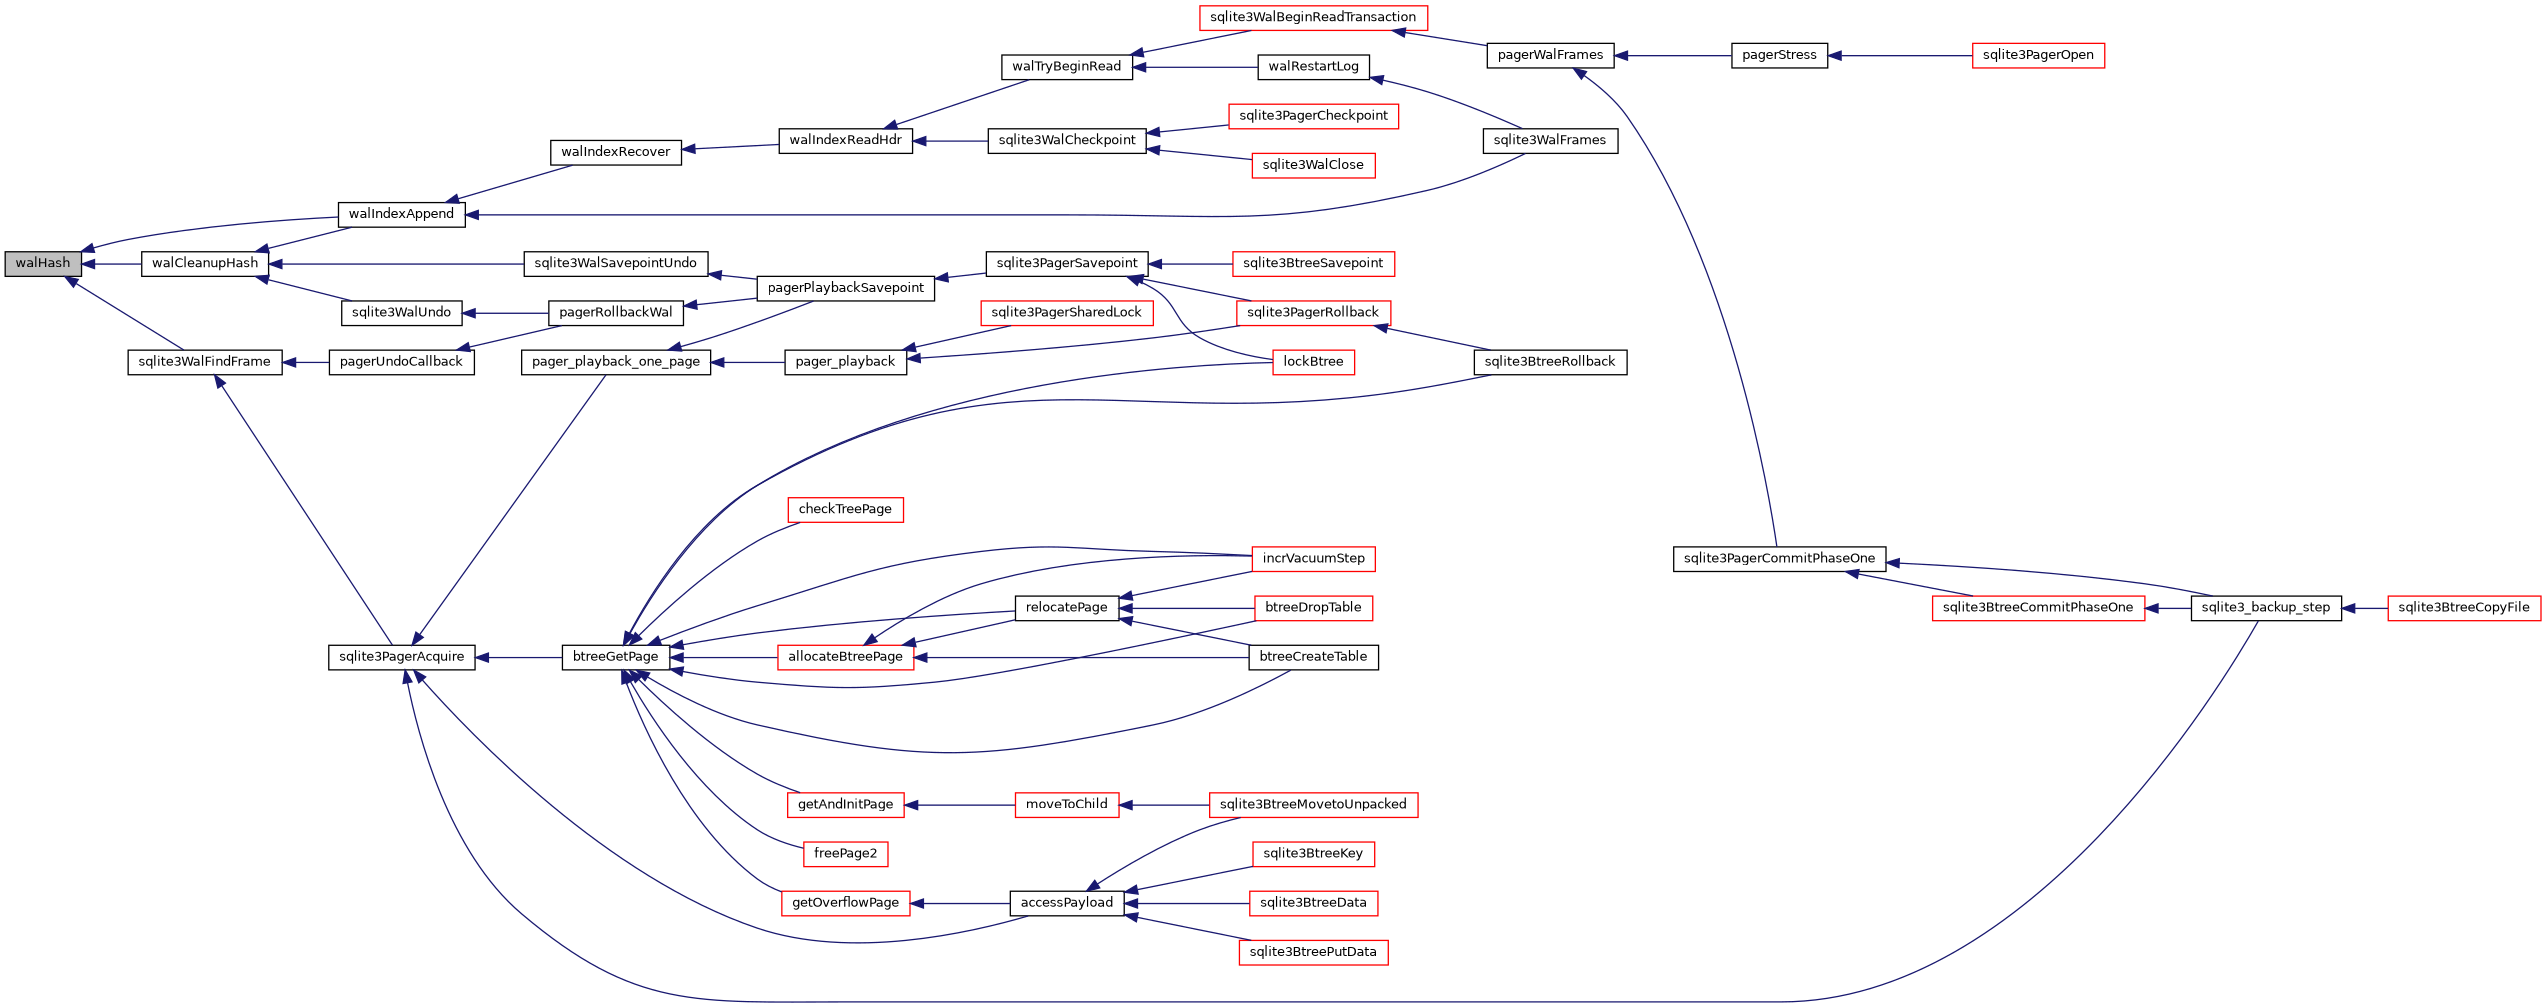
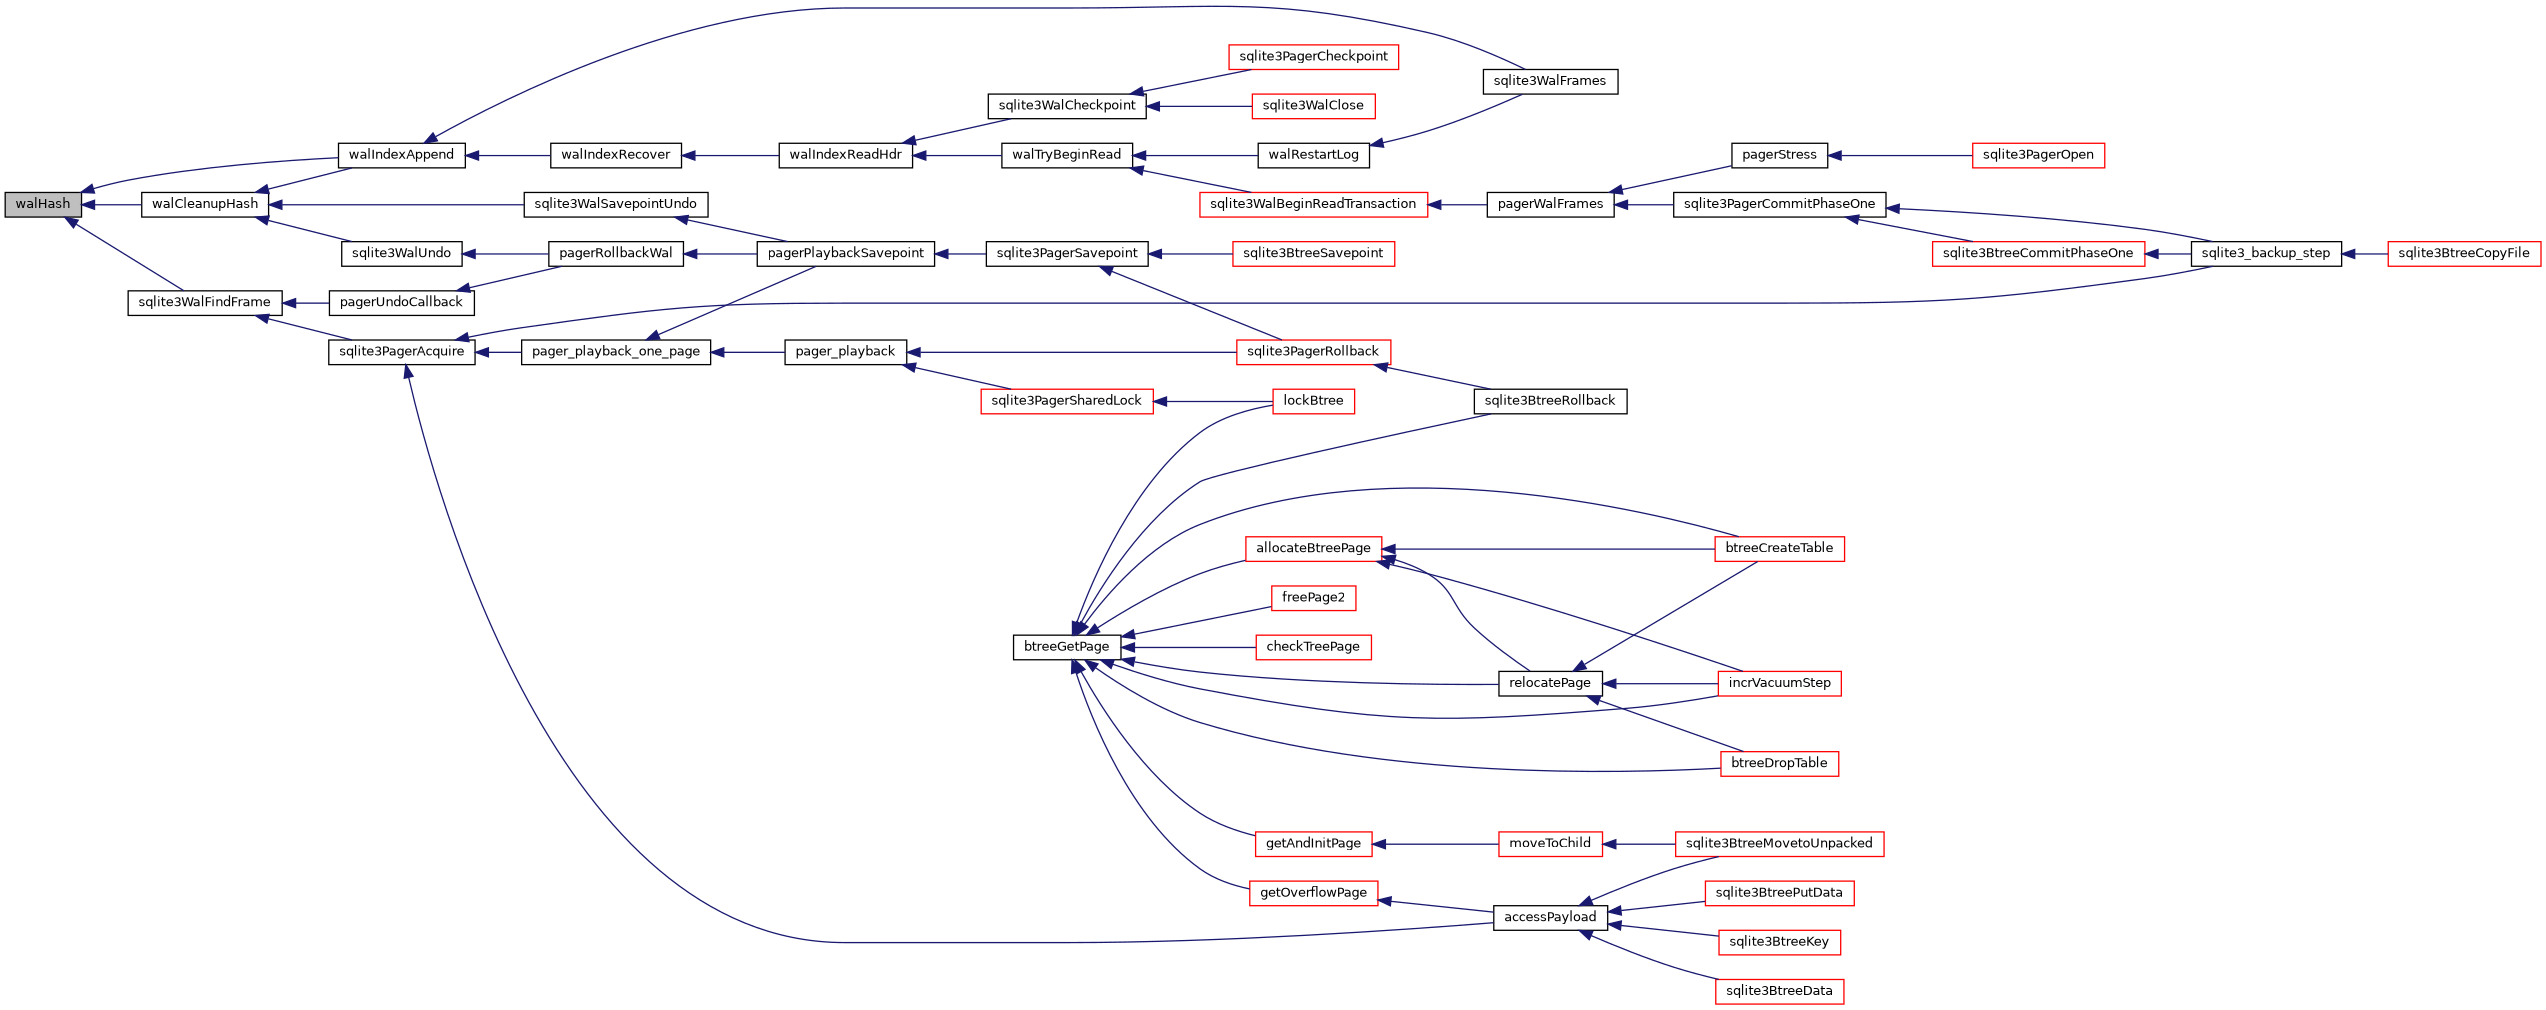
(1204, 340) -> (1220, 402)
(526, 658) -> none
(1314, 658) -> (1780, 549)
